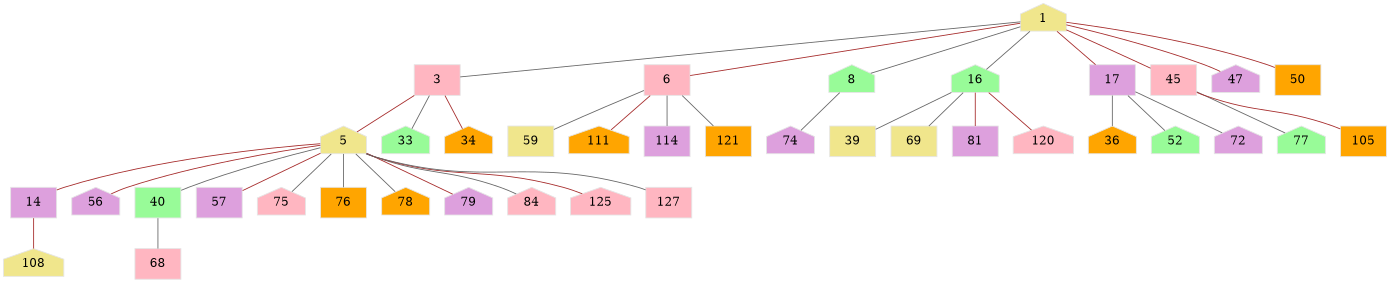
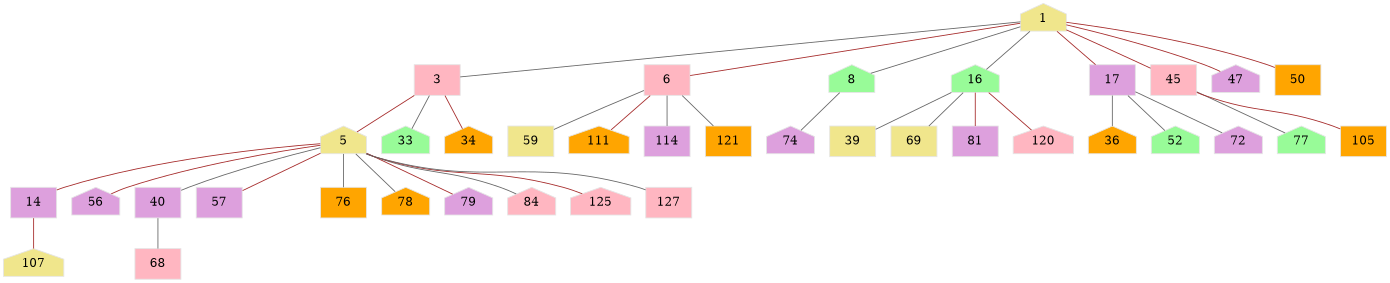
(158, 203) -> (158, 203)
(281, 203) -> none
(34, 264) -> (34, 264)
